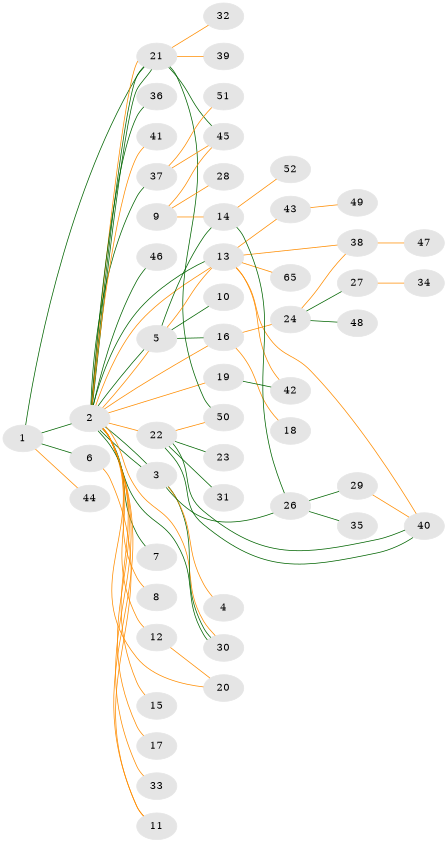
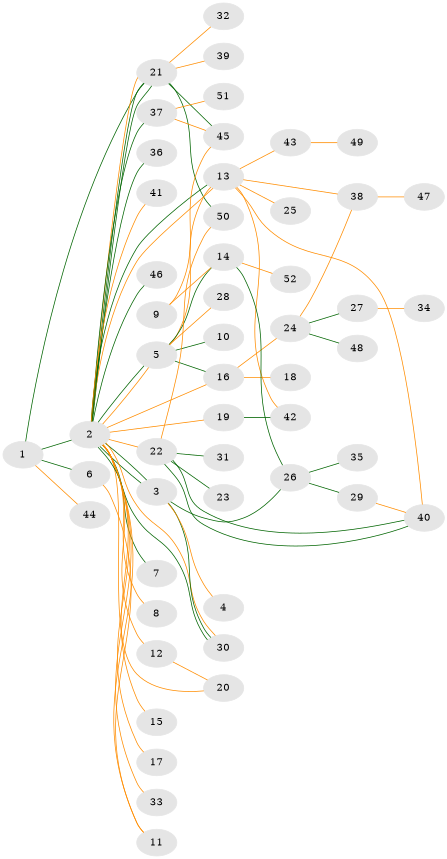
(190, 197) -> (190, 326)
(291, 278) -> (291, 211)
